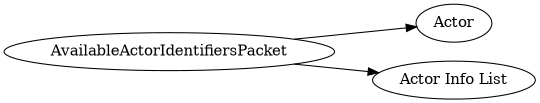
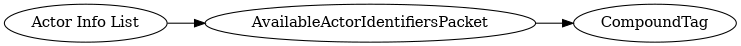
(454, 23) -> (655, 23)
(331, 68) -> (181, 23)
